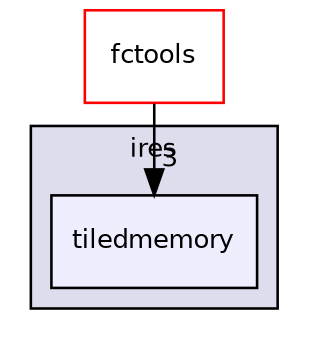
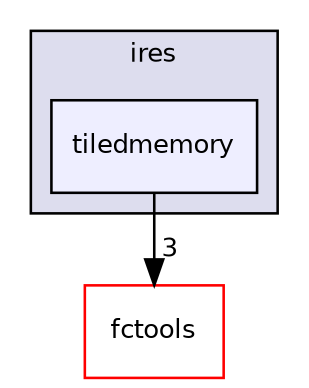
(154, 141) -> (154, 230)
